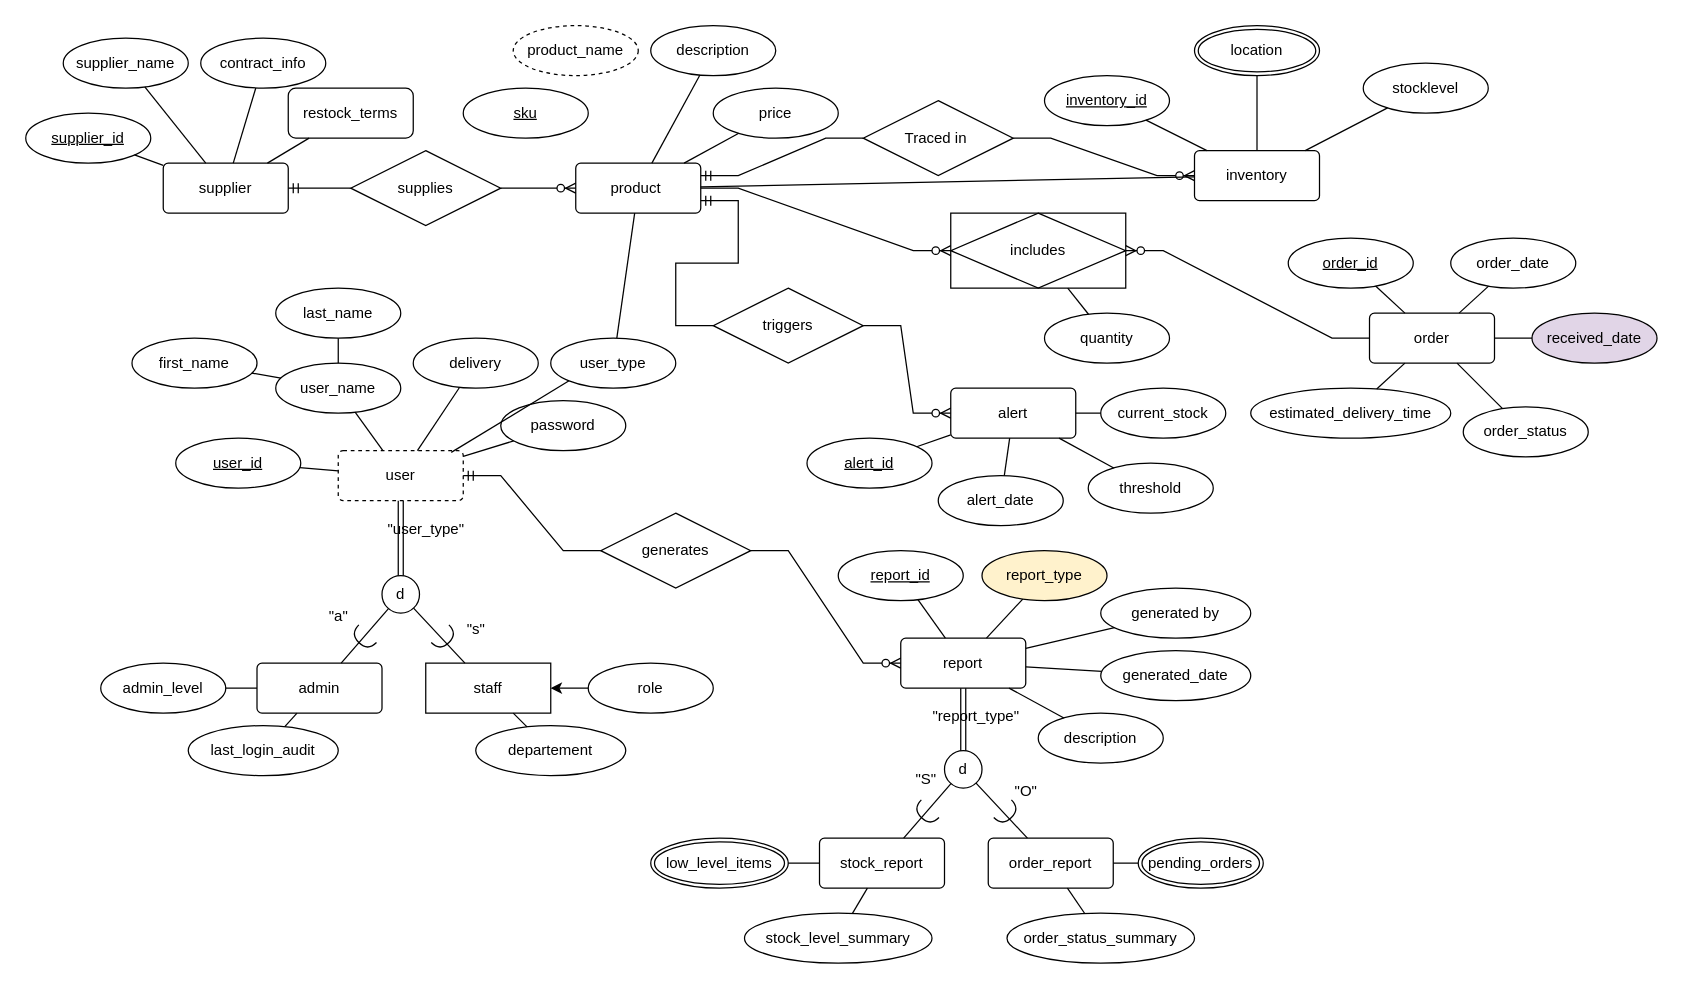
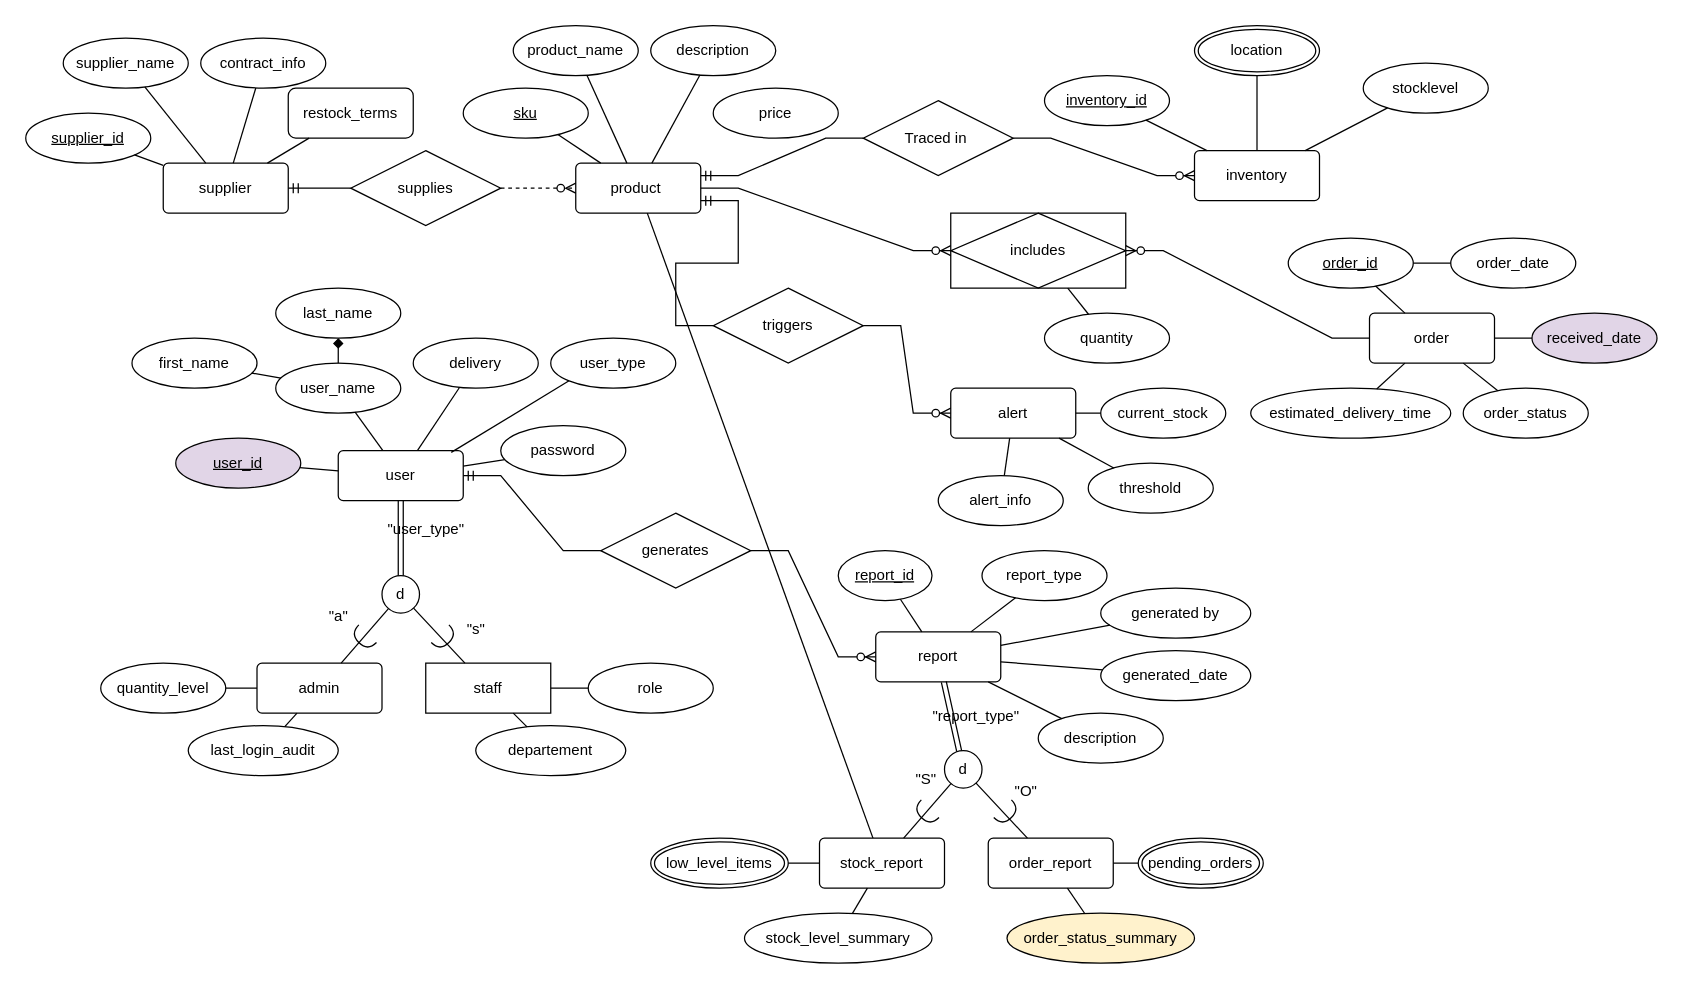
(576, 51) -> (576, 51)
(711, 148) -> (775, 566)
(941, 182) -> (580, 149)
(528, 188) -> (528, 188)
(626, 276) -> (607, 119)
(1474, 299) -> (1432, 263)
(338, 344) -> (338, 349)
(563, 426) -> (563, 451)
(1526, 432) -> (1526, 413)
(934, 441) -> none
(238, 463) -> (238, 463)
(869, 463) -> none
(401, 476) -> (401, 476)
(1001, 501) -> (1001, 501)
(901, 576) -> (885, 576)
(1044, 576) -> (1044, 576)
(963, 663) -> (938, 657)
(163, 688) -> (163, 688)
(561, 688) -> (557, 688)
(1101, 938) -> (1101, 938)
